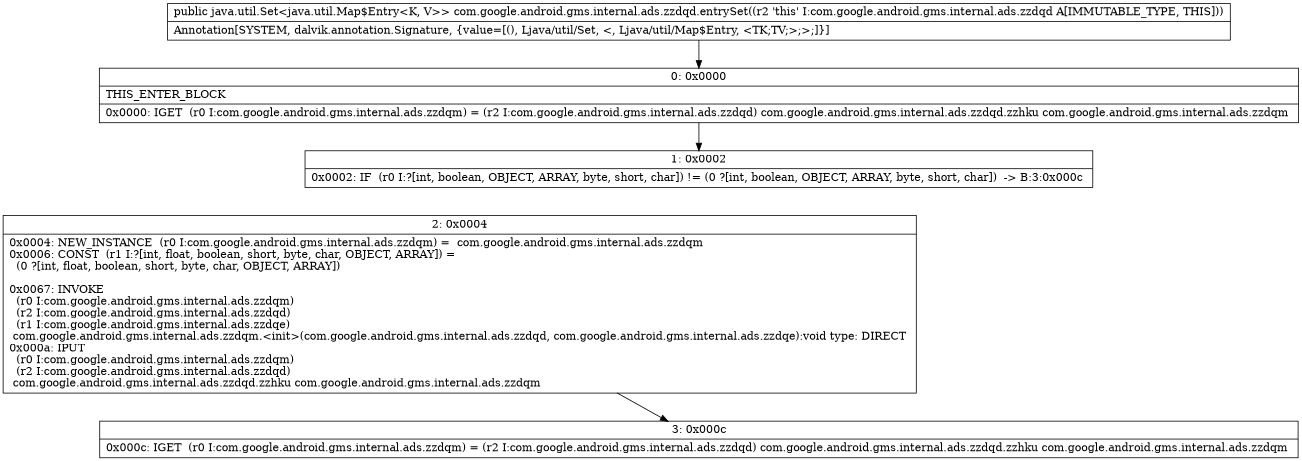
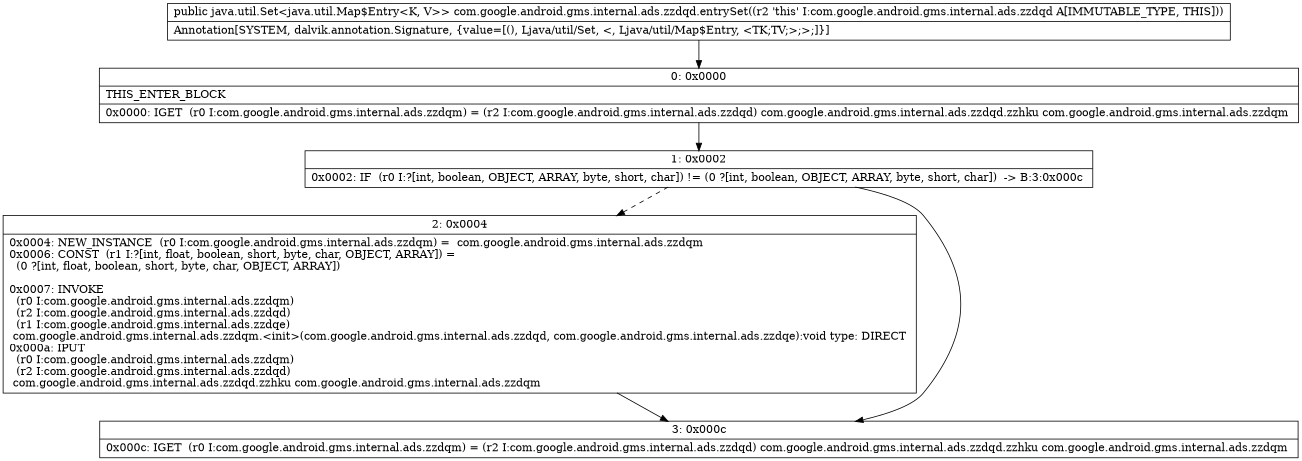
none -> (646, 199)
(60, 290) -> (60, 290)
none -> (960, 300)
